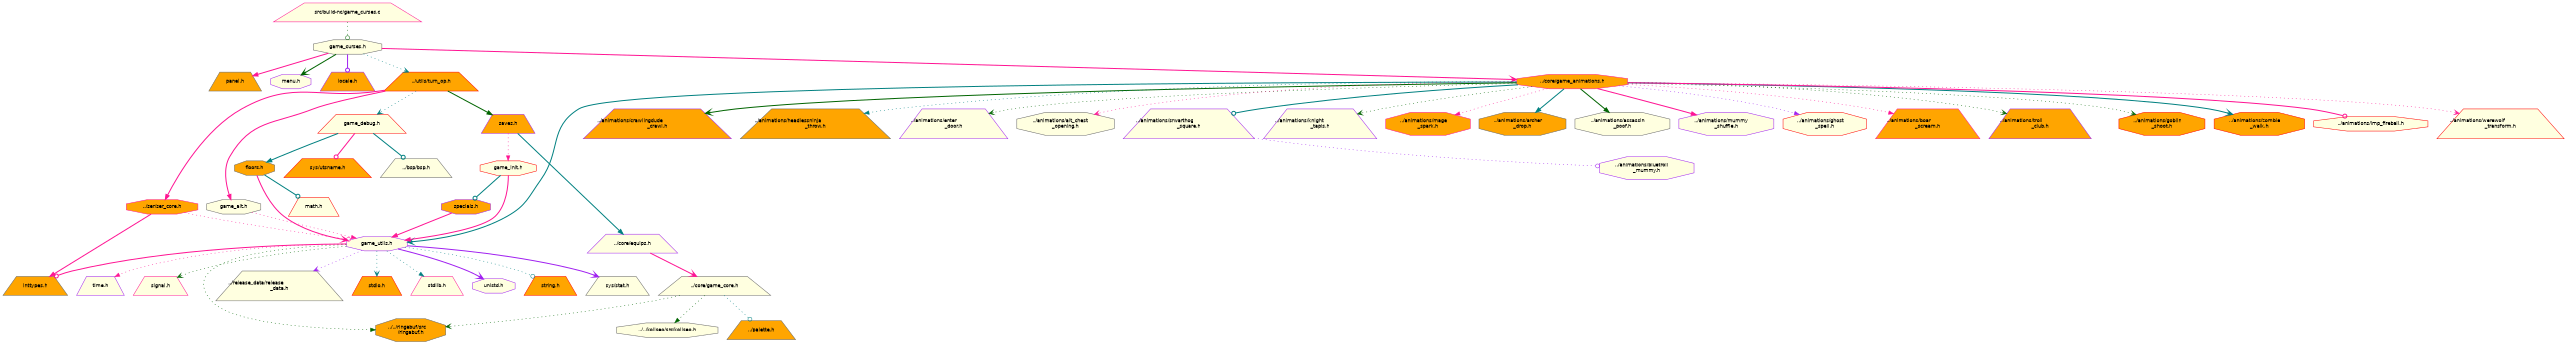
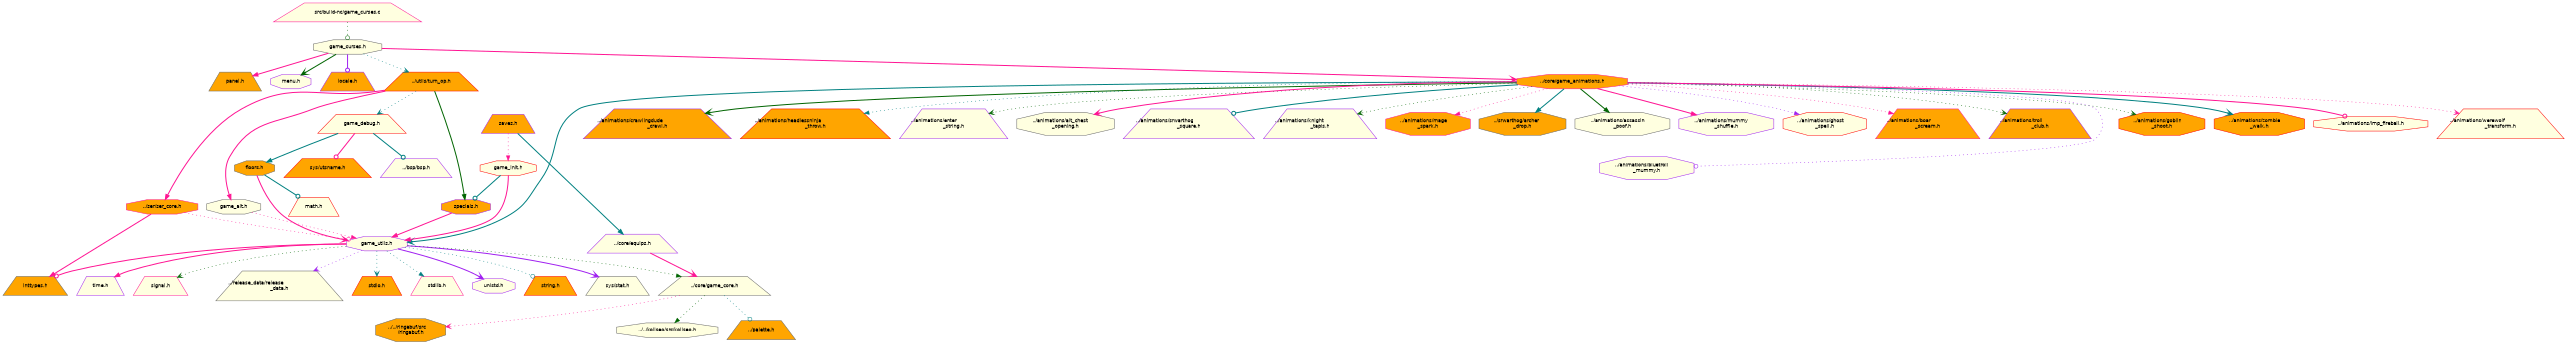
(1203, 98) -> (1203, 98)
(468, 102) -> (452, 142)
(815, 124) -> (815, 124)
(954, 124) -> (954, 124)
(1522, 124) -> (1522, 124)
(1424, 156) -> (2099, 112)
(416, 168) -> (416, 168)
(220, 252) -> (220, 252)
(209, 297) -> (542, 256)
(566, 314) -> (566, 314)
